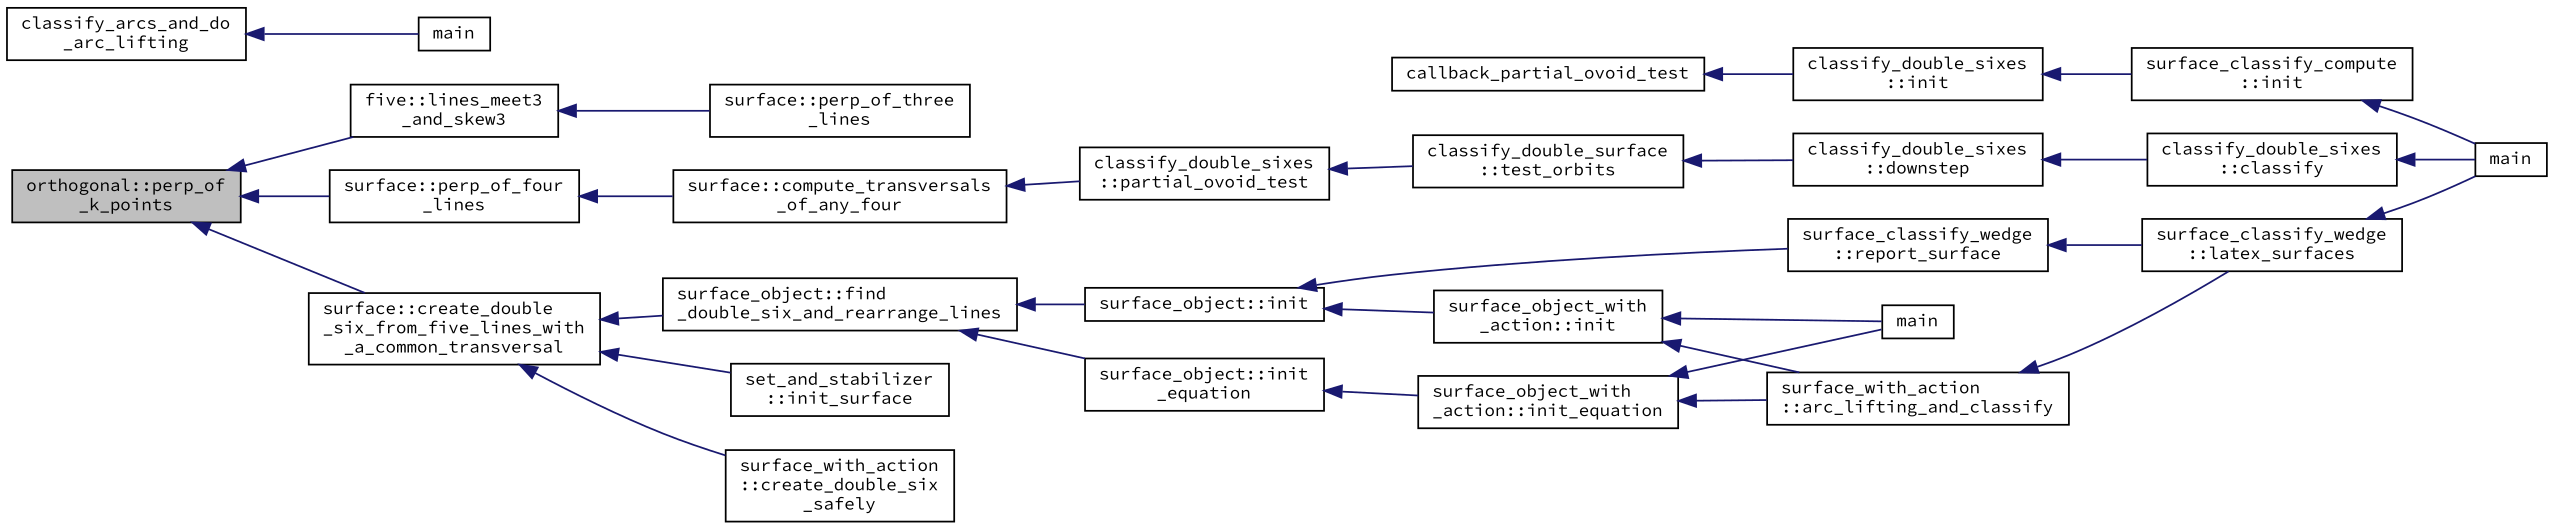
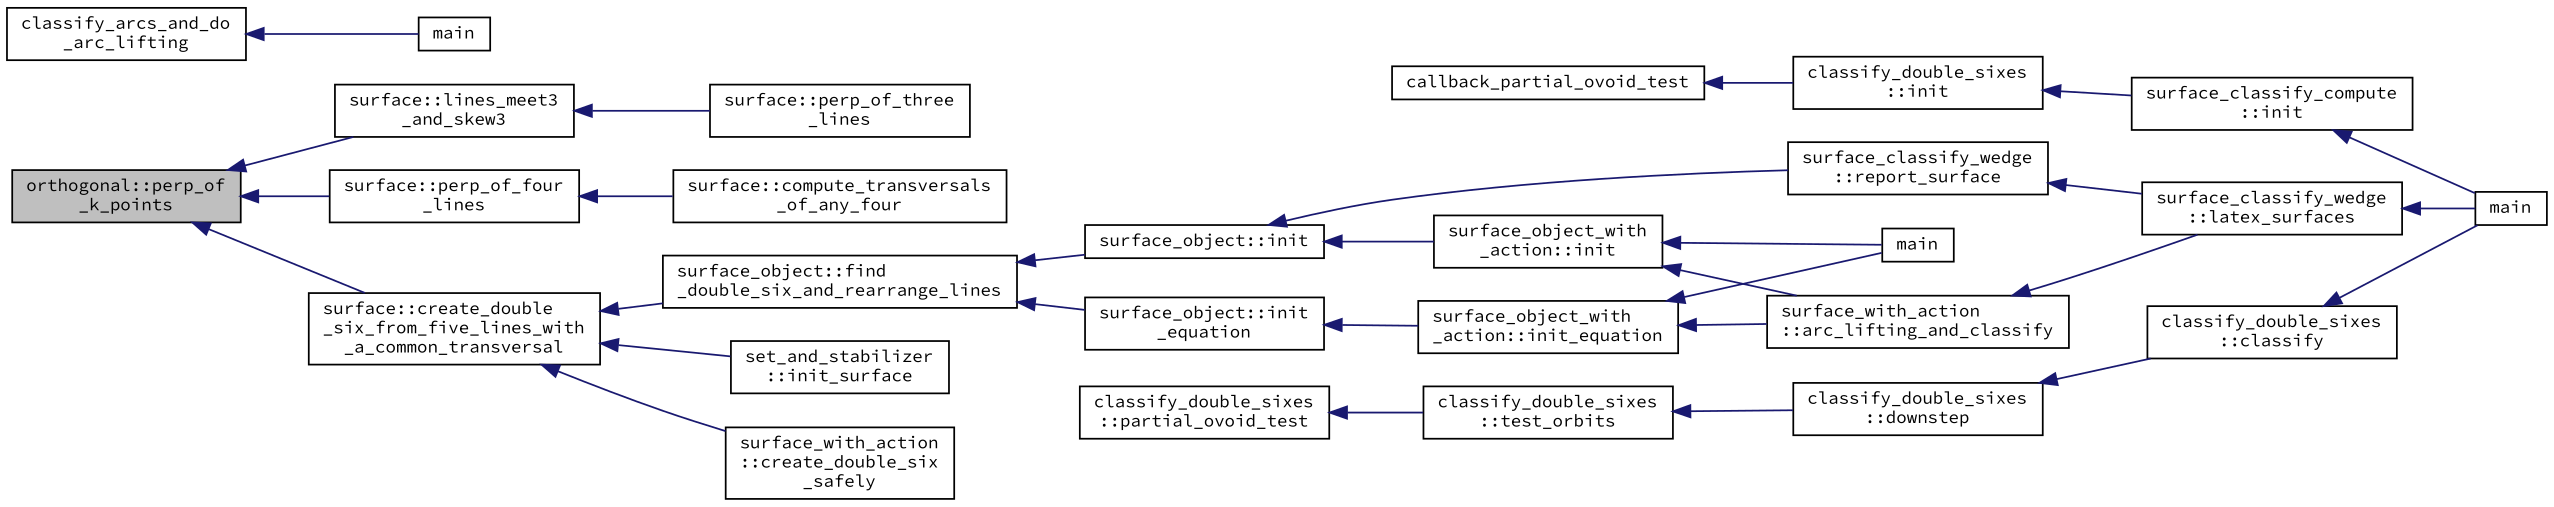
(454, 111) -> (454, 111)
(1548, 161) -> (1548, 413)
(1052, 183) -> none
